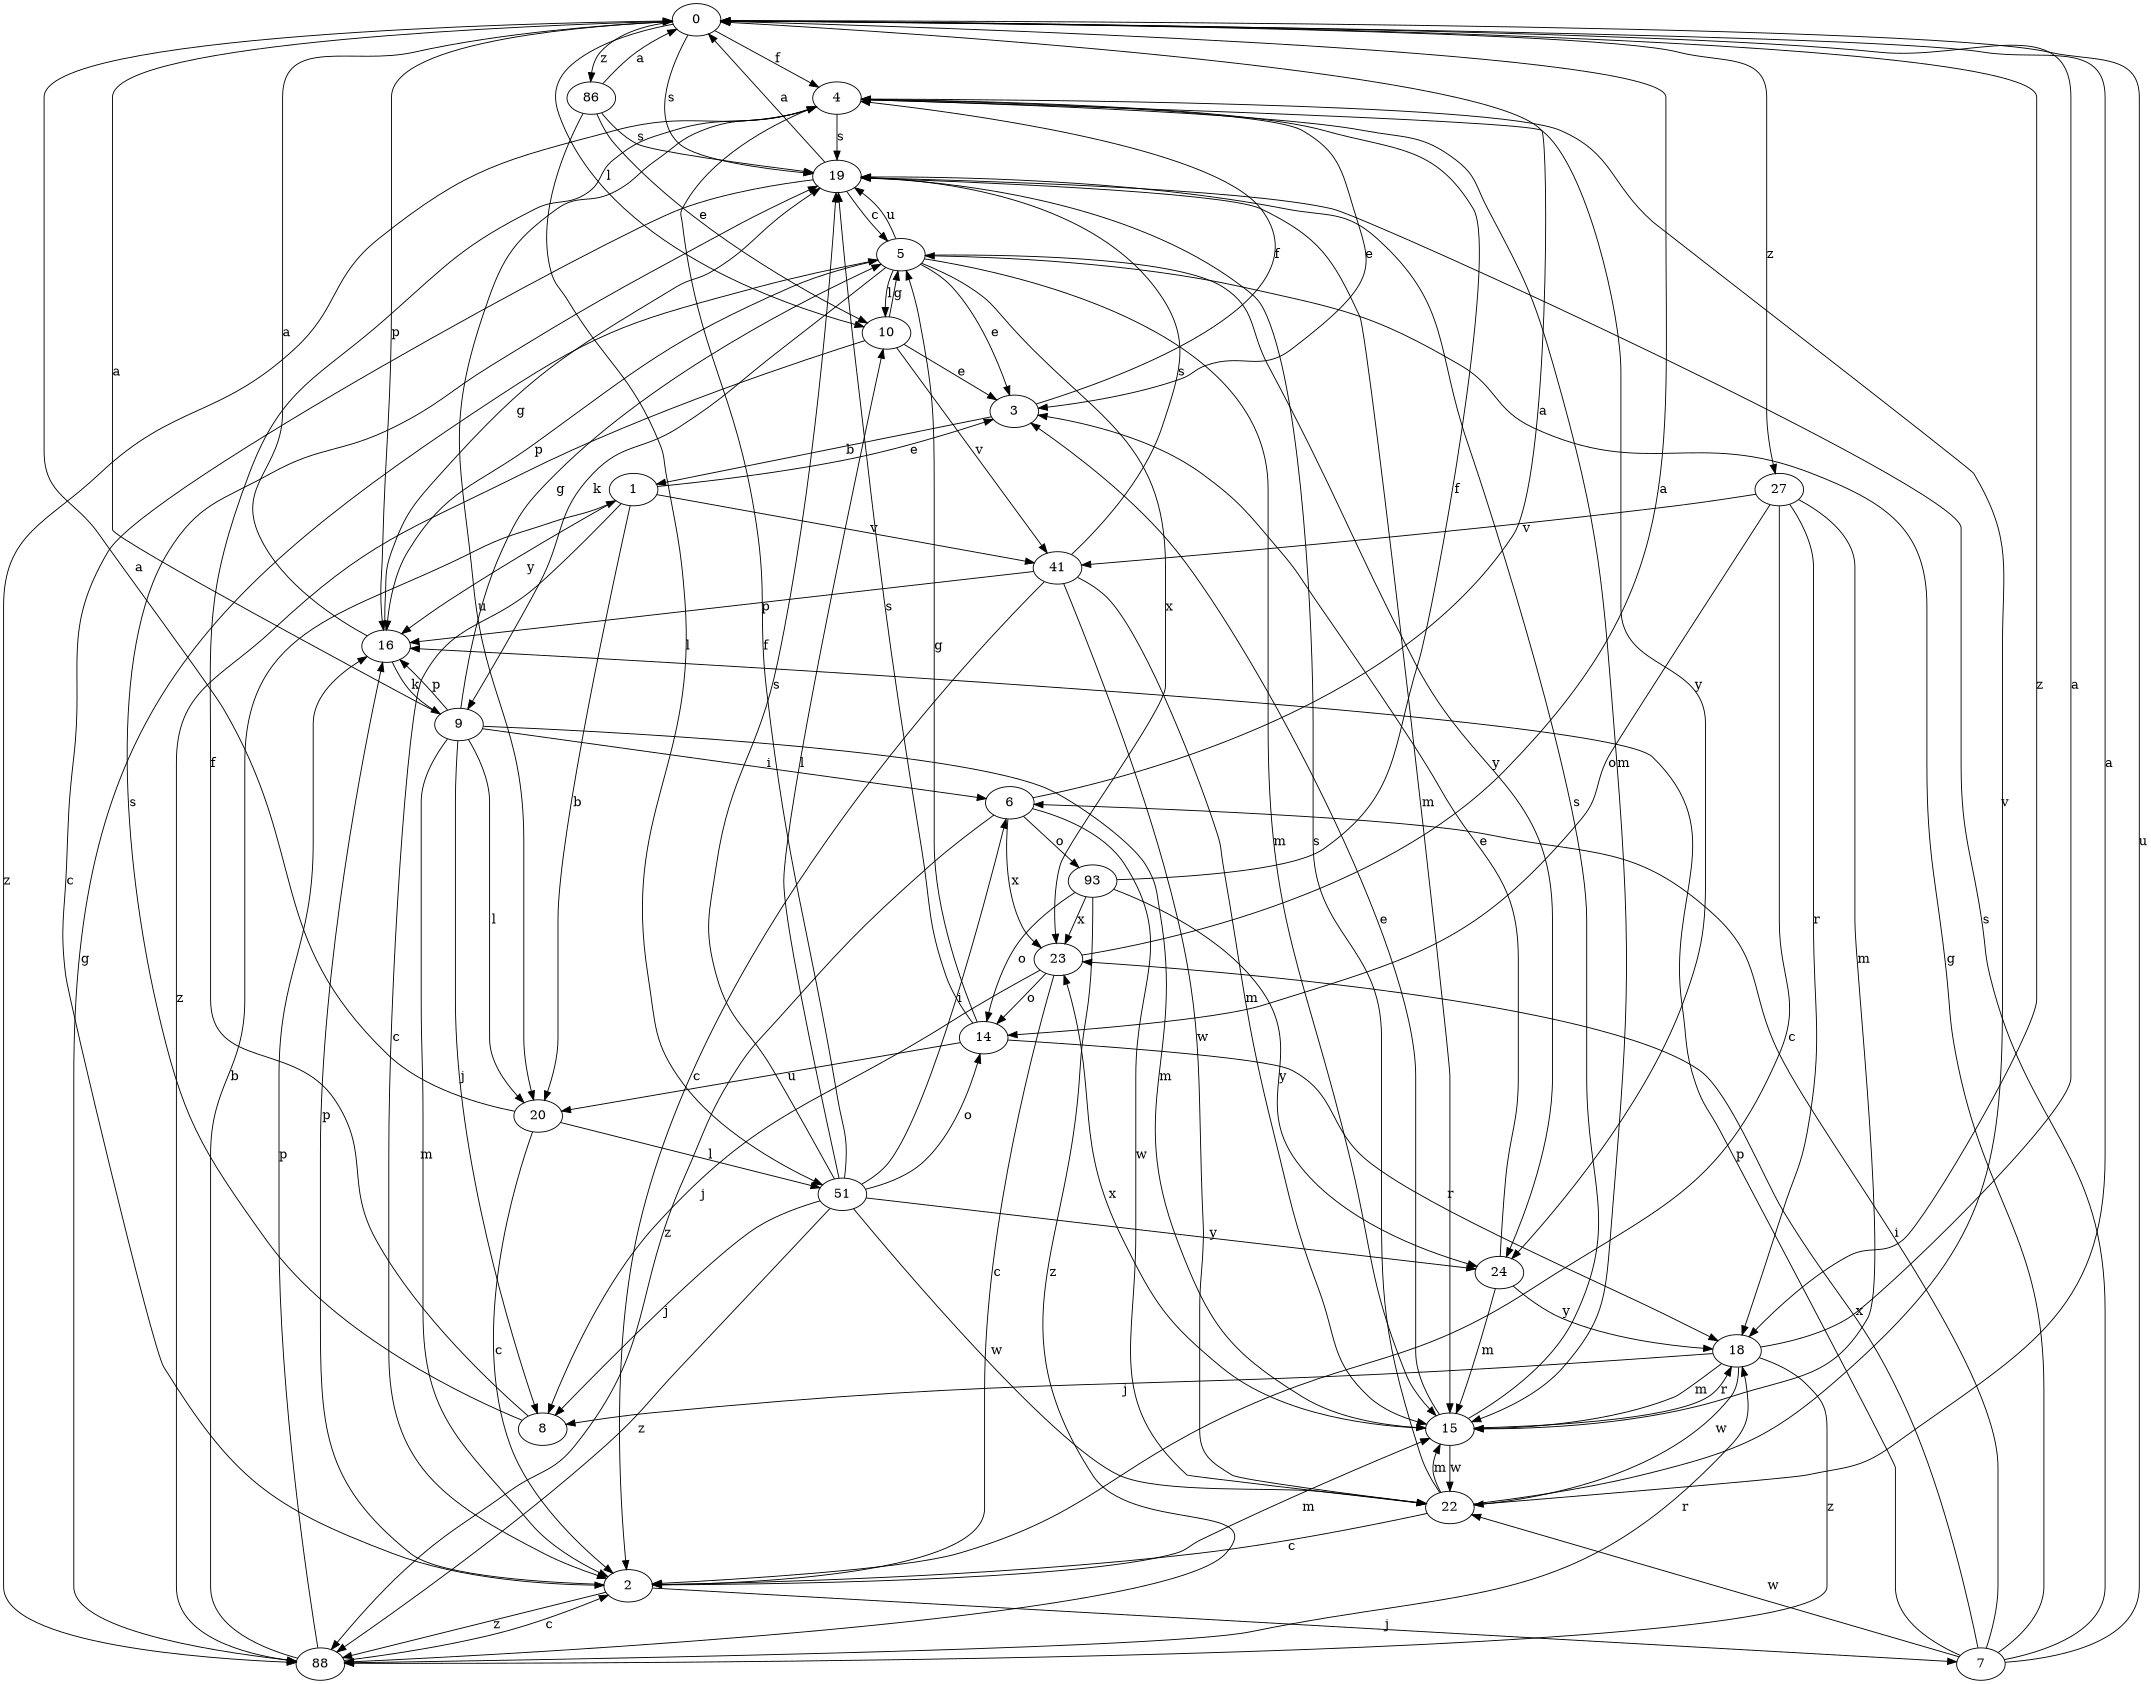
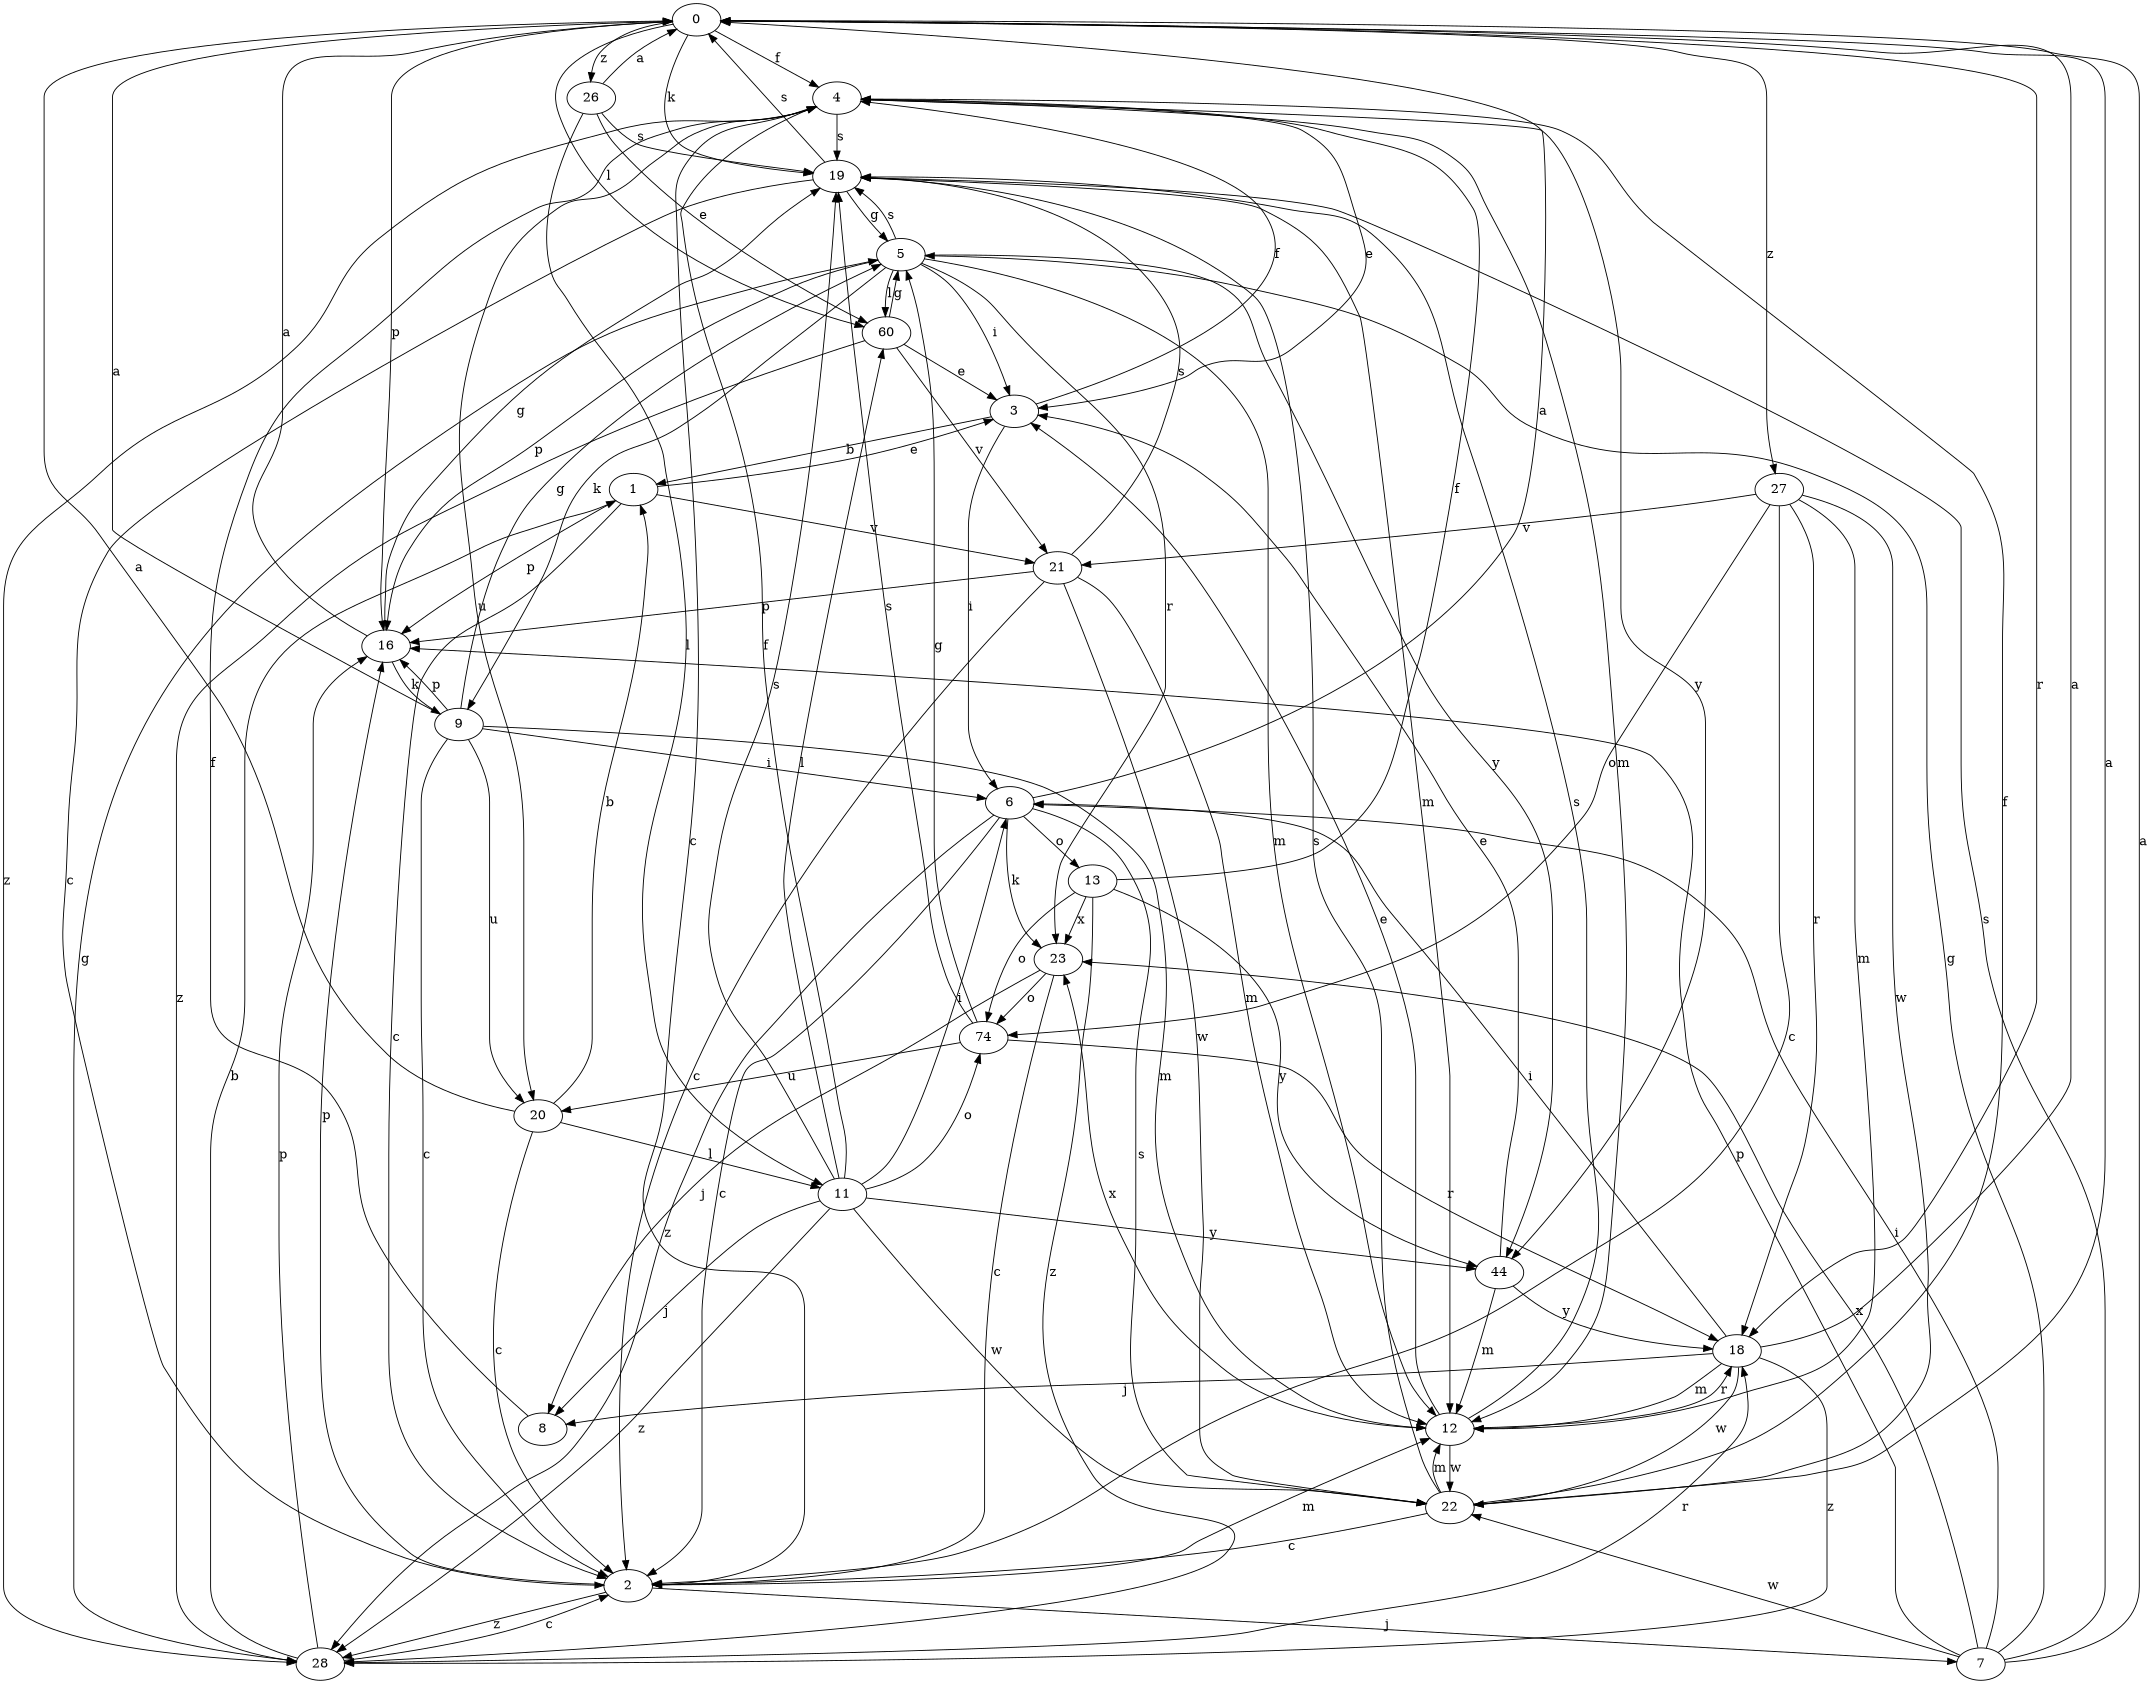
(591, 98) -> (591, 98)
(671, 98) -> (671, 98)
(784, 98) -> (784, 98)
(875, 216) -> (875, 216)
(891, 216) -> (891, 216)
(1666, 219) -> none
(886, 333) -> (886, 333)
(995, 333) -> (995, 333)
(531, 568) -> (531, 568)
(1058, 568) -> (1058, 568)
none -> (968, 603)
(1170, 607) -> (1170, 607)
(2040, 685) -> (2040, 685)
(130, 695) -> none
(572, 797) -> (601, 813)
(2005, 803) -> (2005, 803)
(2143, 842) -> (2143, 842)
(1016, 881) -> (1016, 881)
(1093, 881) -> (1093, 881)
none -> (682, 907)
(494, 920) -> (494, 920)
none -> (1454, 989)
(984, 1038) -> (984, 1038)
(460, 1077) -> none
none -> (725, 1149)
none -> (1917, 1150)
(427, 1155) -> (427, 1155)
(1142, 1155) -> (1142, 1155)
(842, 1194) -> (842, 1194)
(1499, 1273) -> (1499, 1273)
(1450, 1429) -> (1450, 1429)
(320, 1664) -> (320, 1664)
